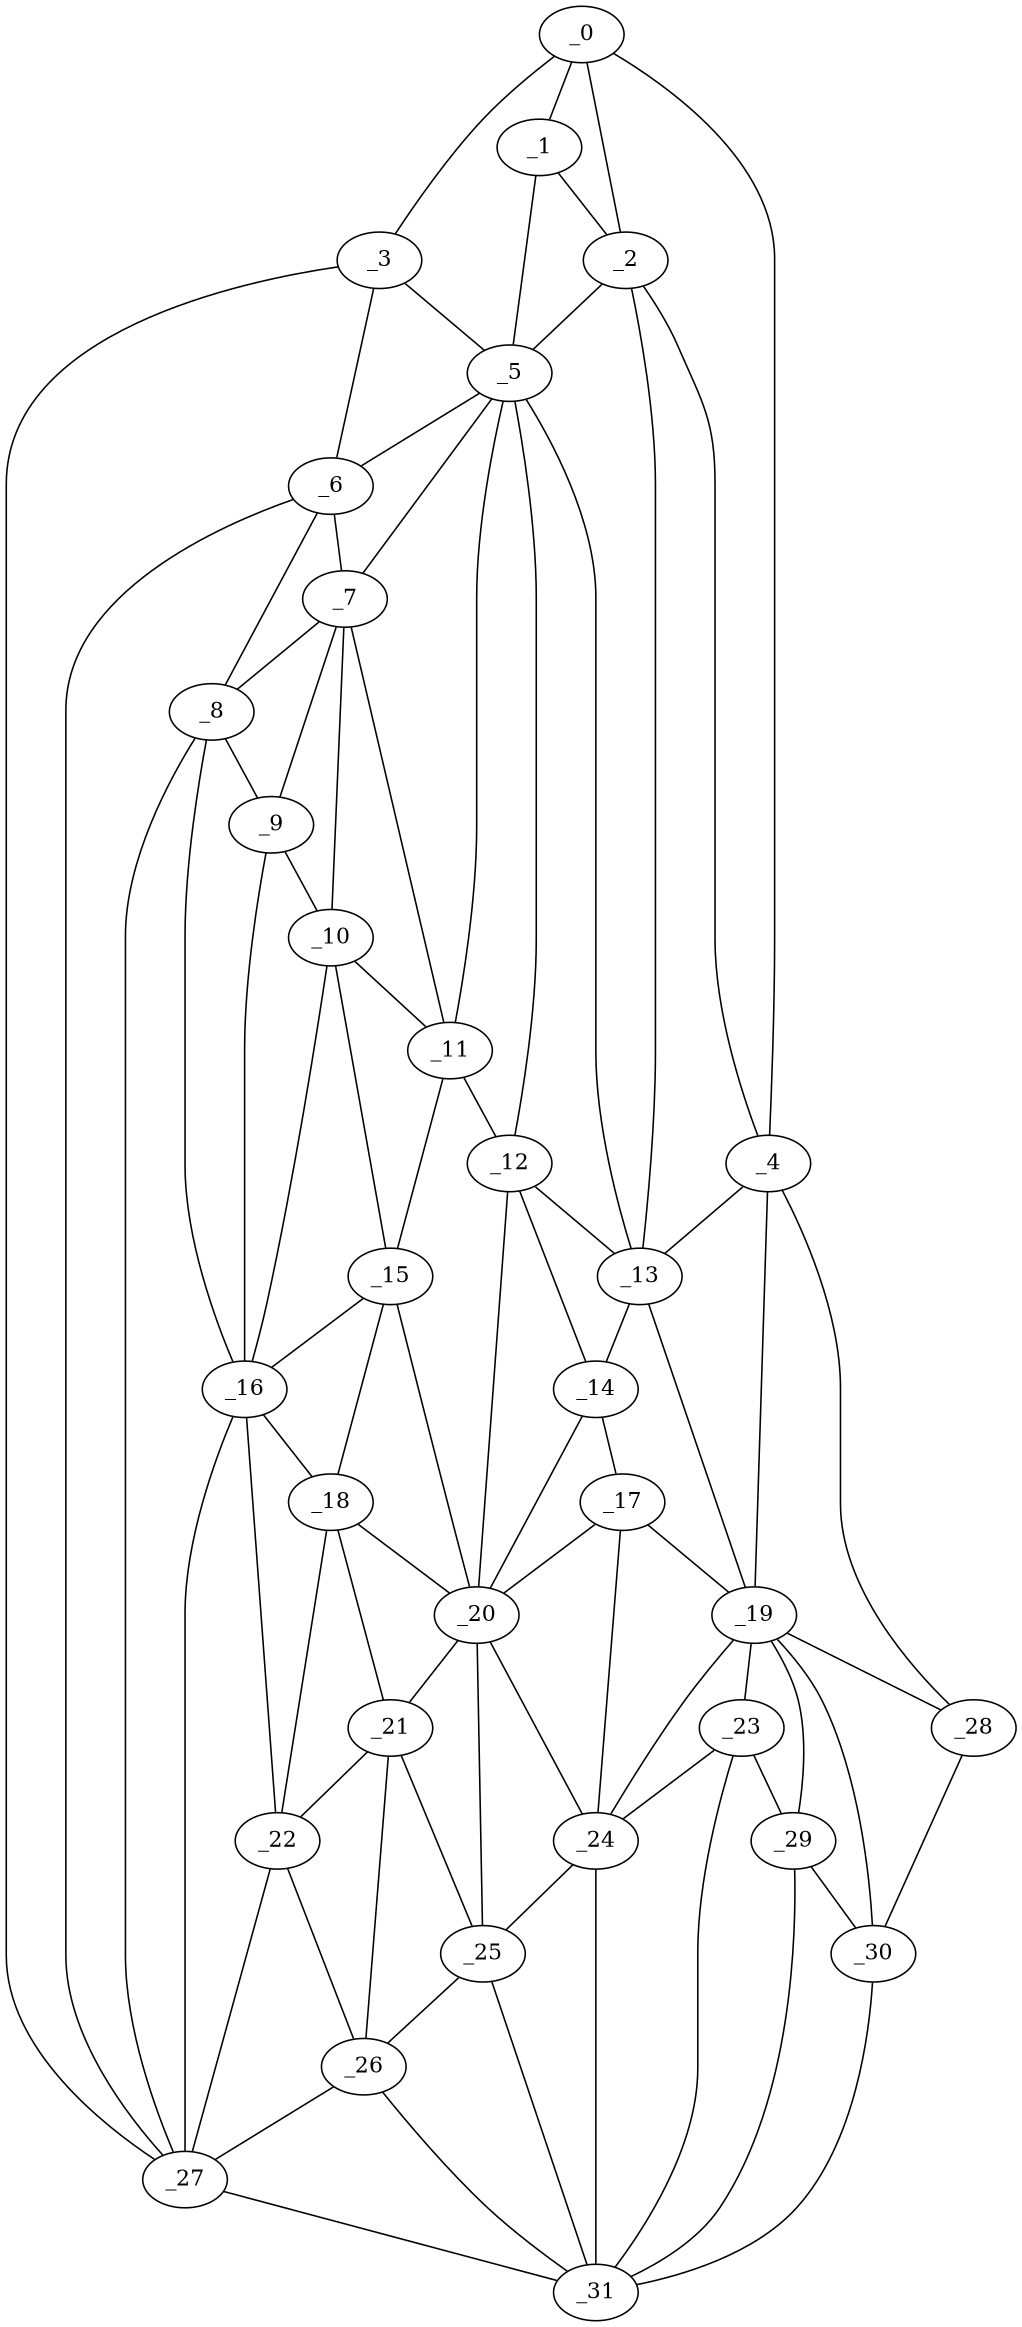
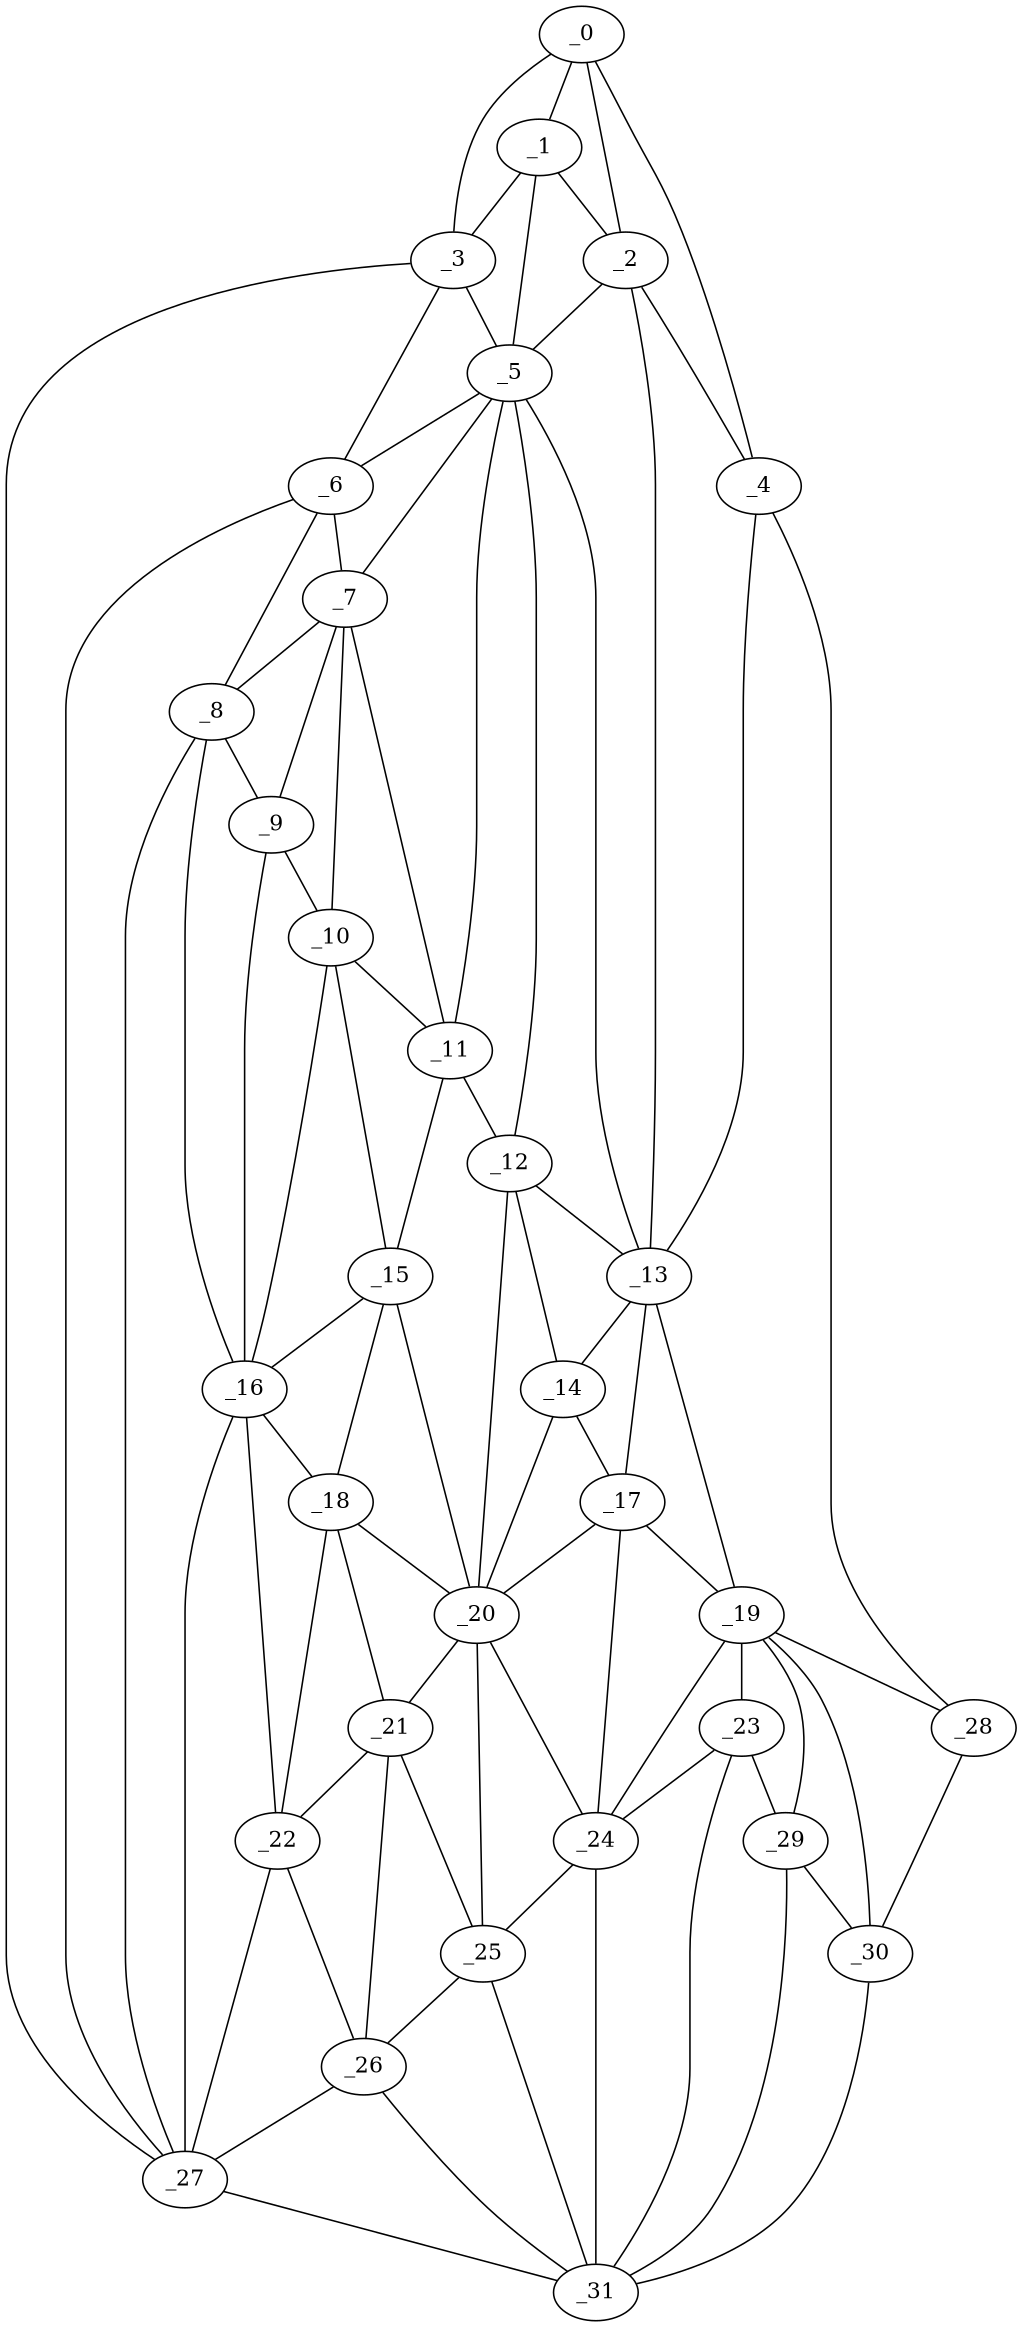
none -> (496, 204)
none -> (636, 1389)
(761, 1389) -> none
